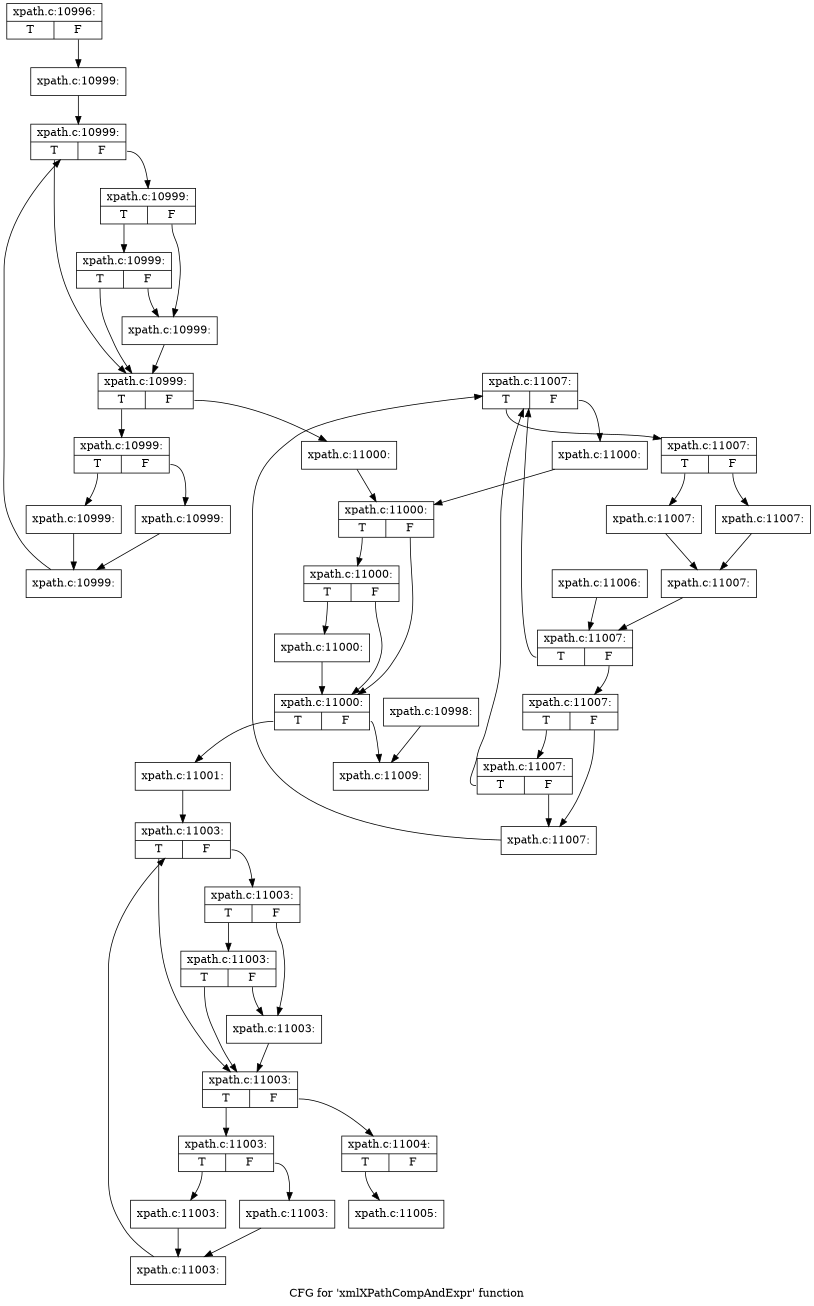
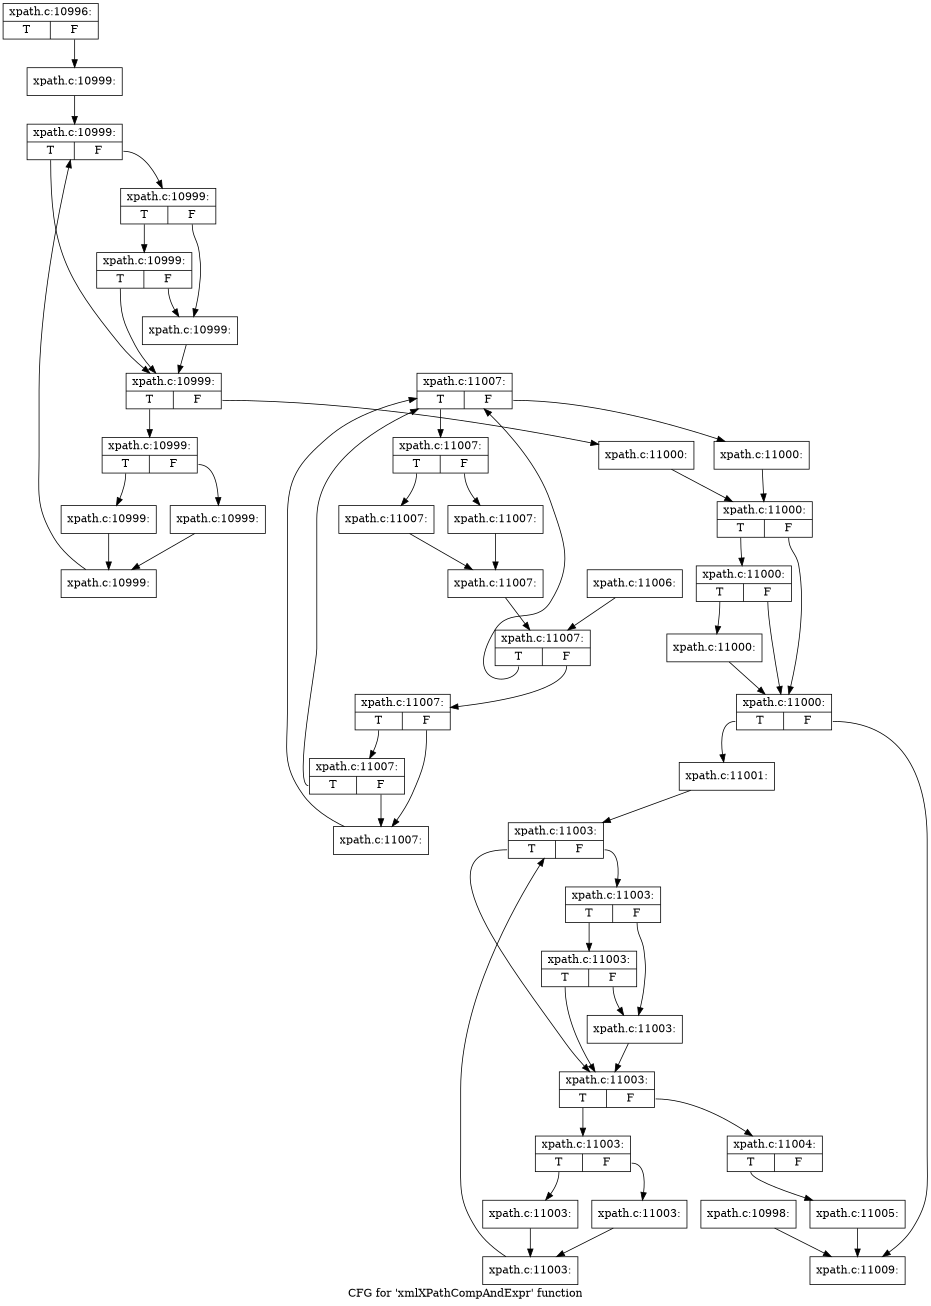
none -> (858, 1239)
